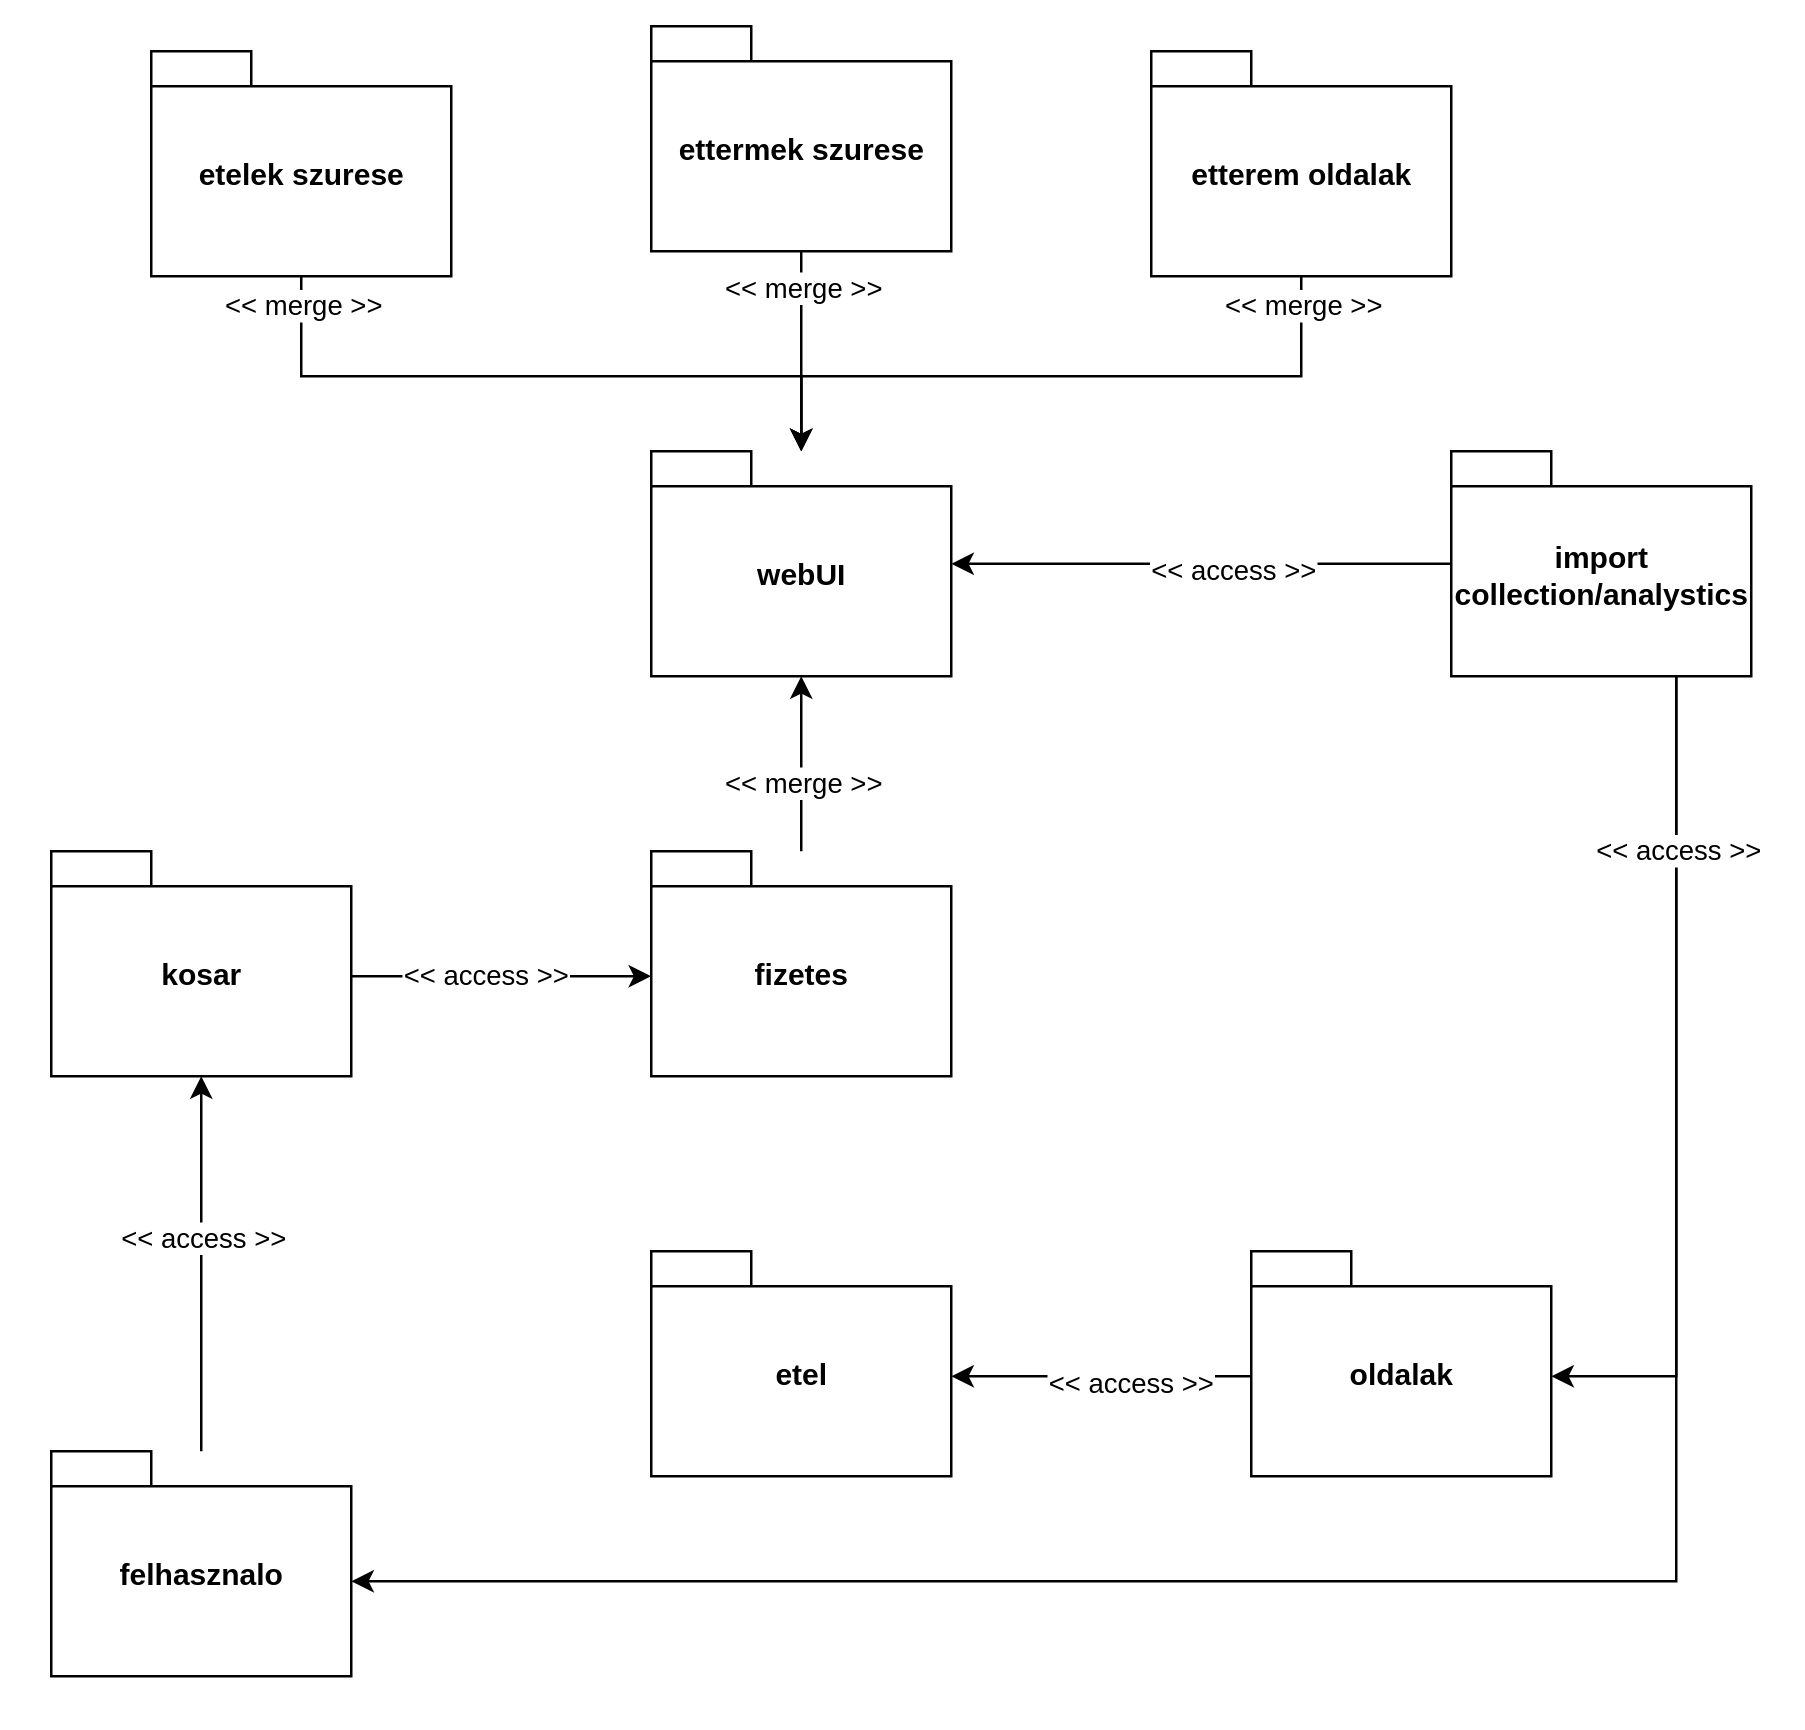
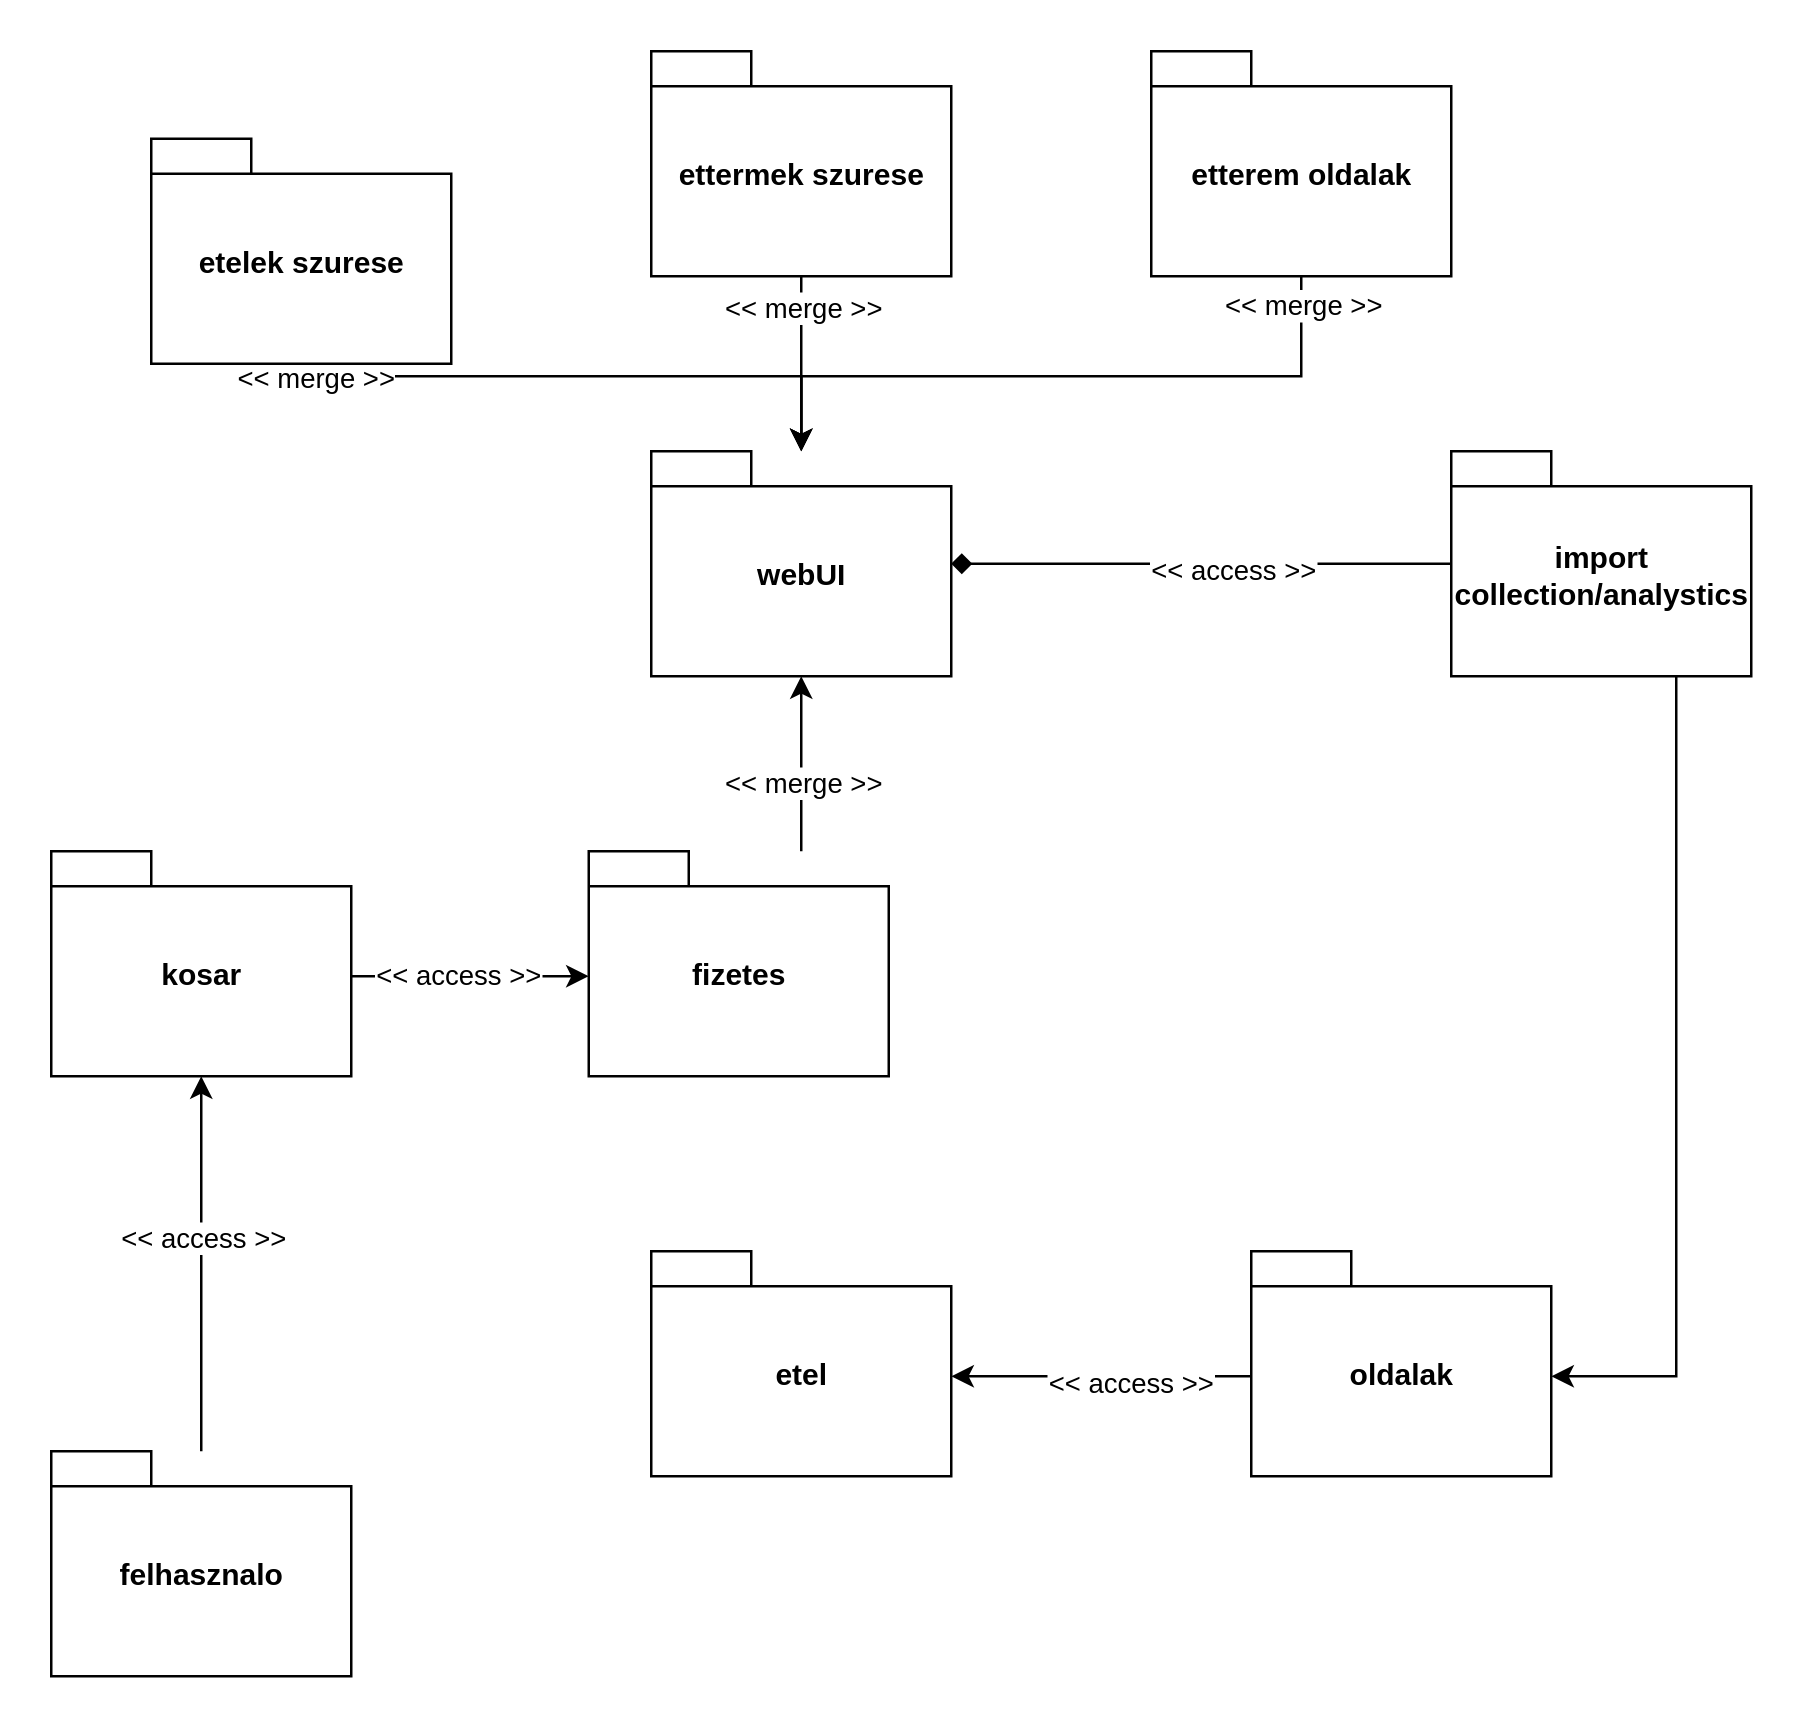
(801, 139) -> (801, 164)
(301, 164) -> (301, 251)
(970, 564) -> (972, 564)
(801, 964) -> (739, 964)
(1122, 1581) -> none
